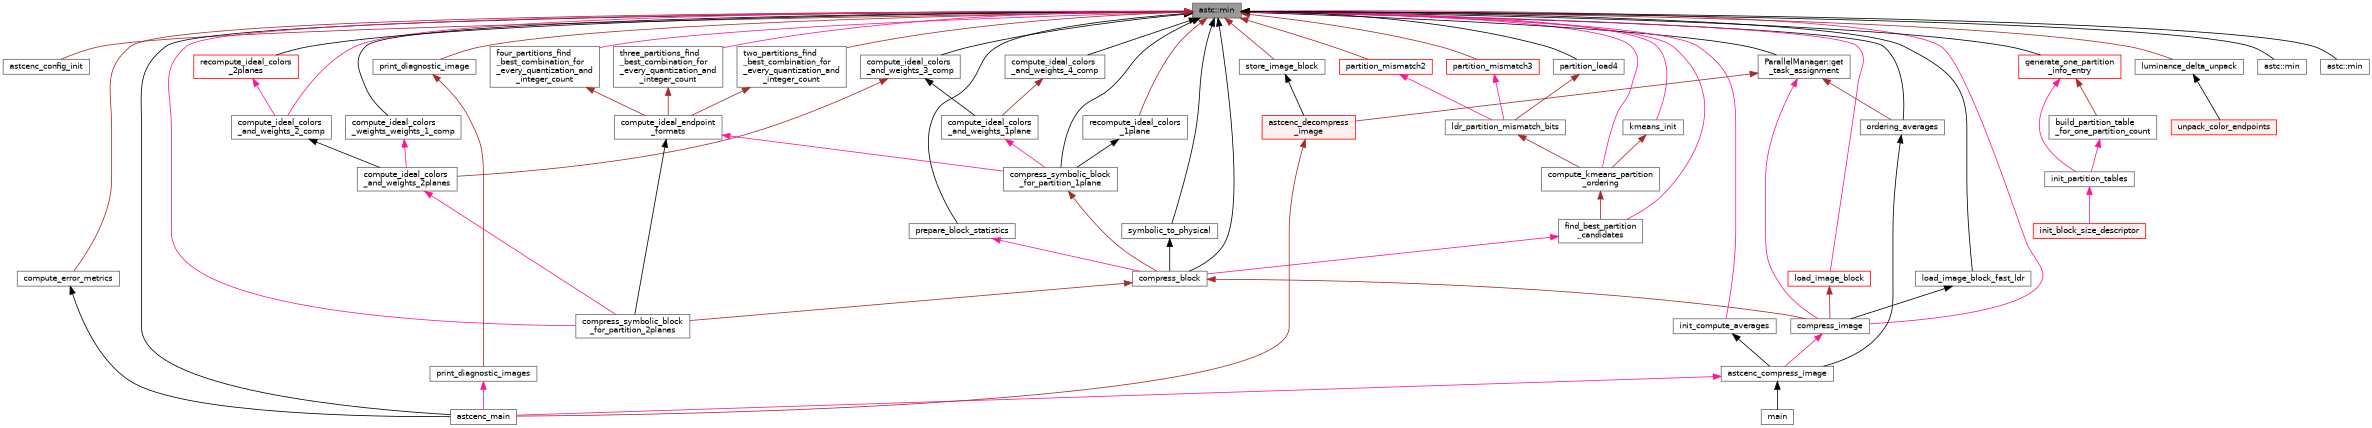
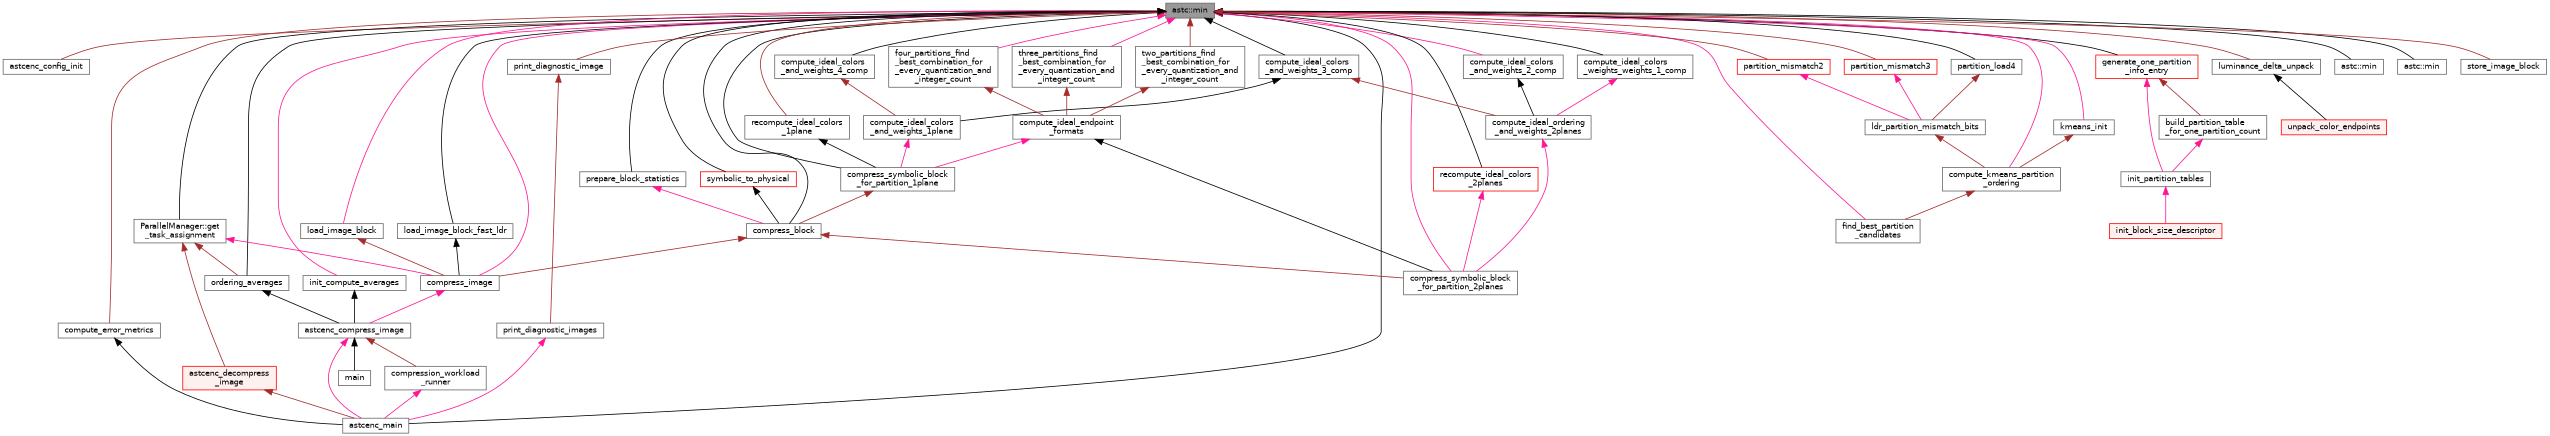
(1296, 99) -> none
(266, 101) -> (1472, 235)
(407, 179) -> (1538, 127)
(1170, 231) -> (748, 179)
(1379, 256) -> none
(1829, 279) -> (342, 231)
none -> (436, 378)
